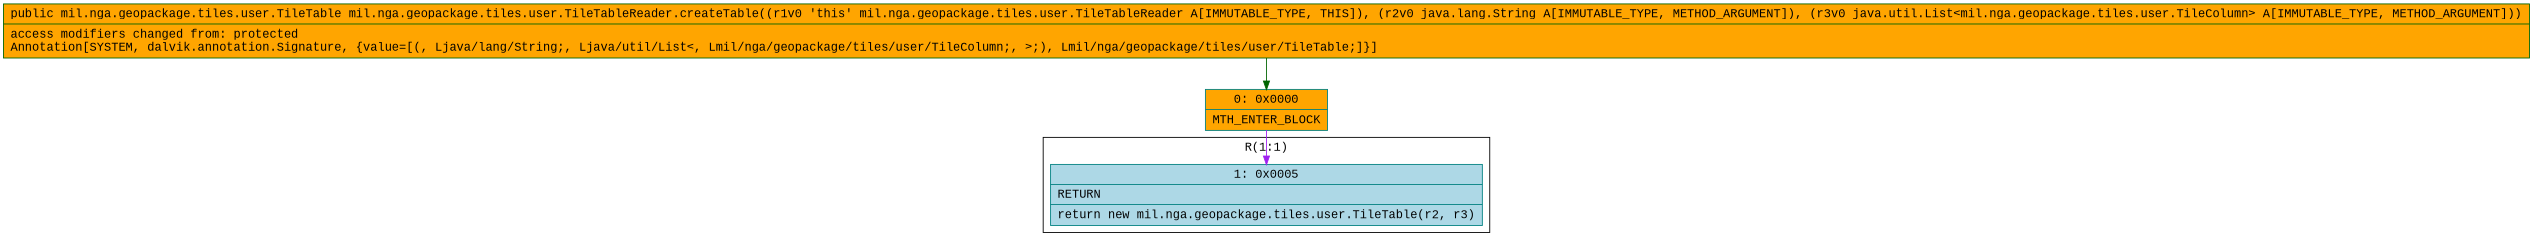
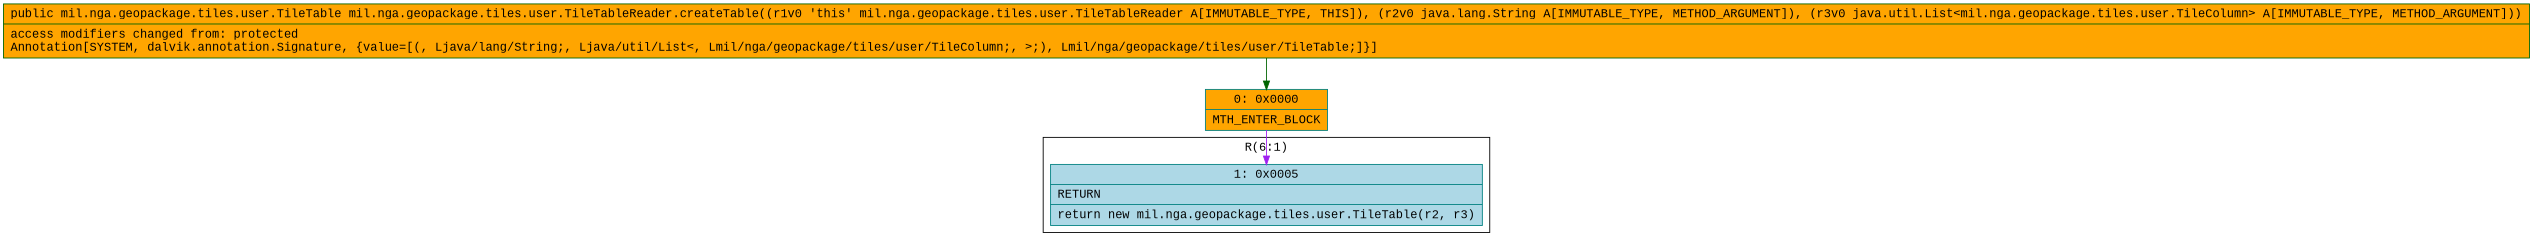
(1266, 147) -> (1266, 147)
